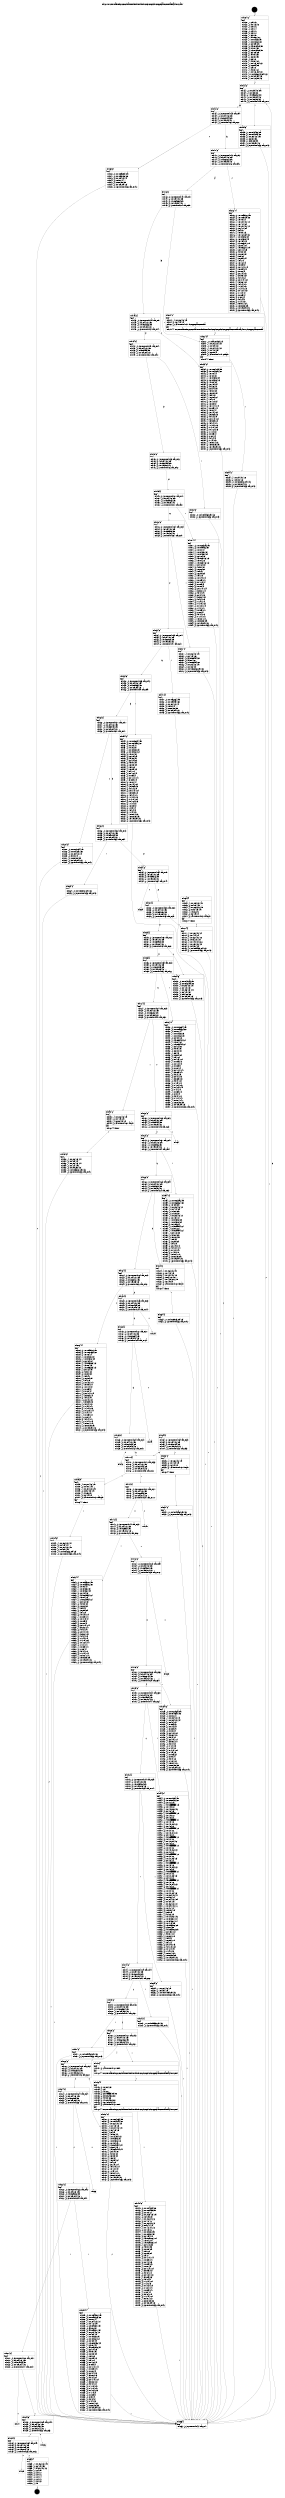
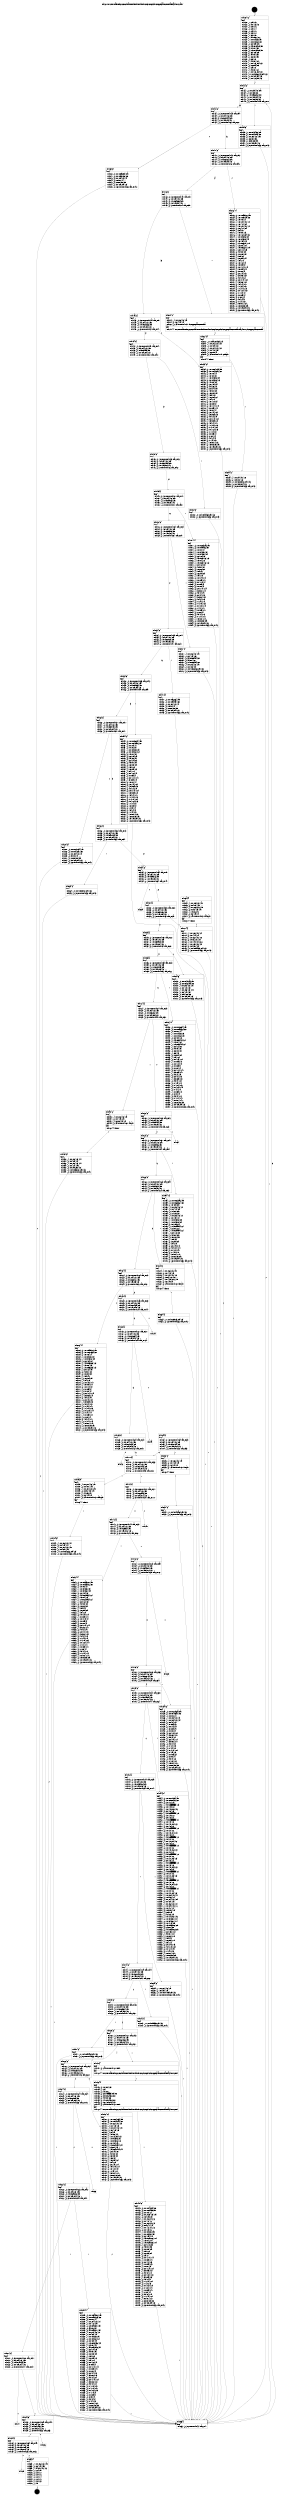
(166, 288) -> (195, 260)
